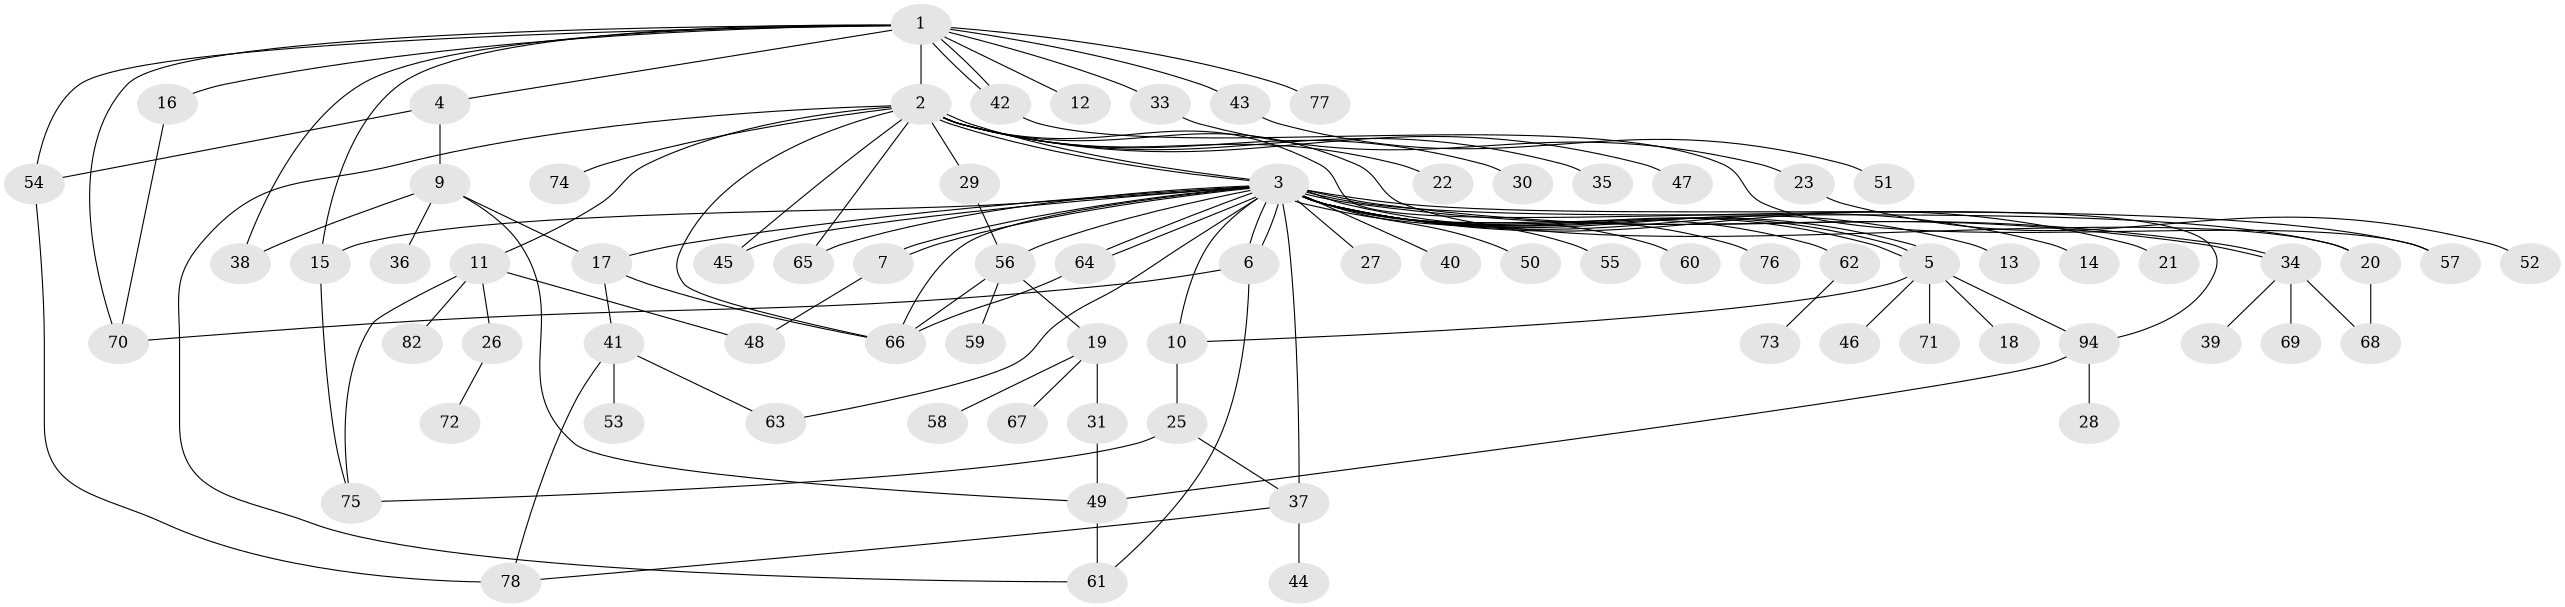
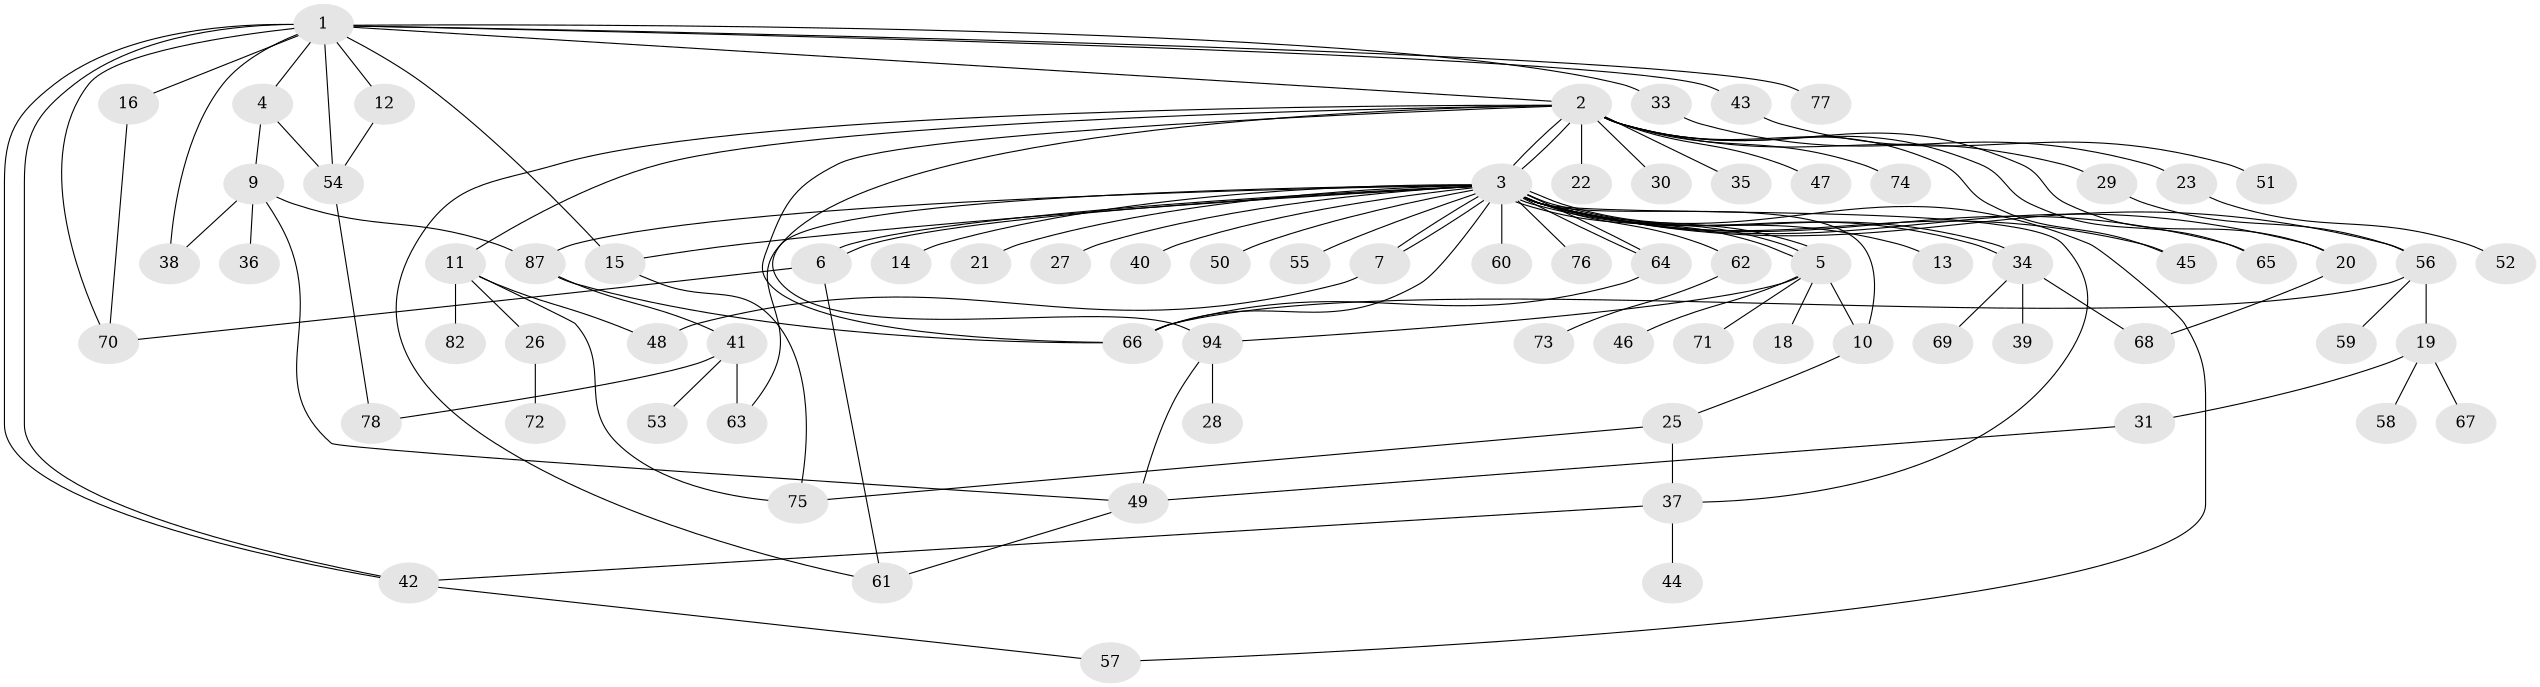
none -> (359, 144)
(602, 264) -> (535, 264)
(905, 546) -> (1041, 543)
